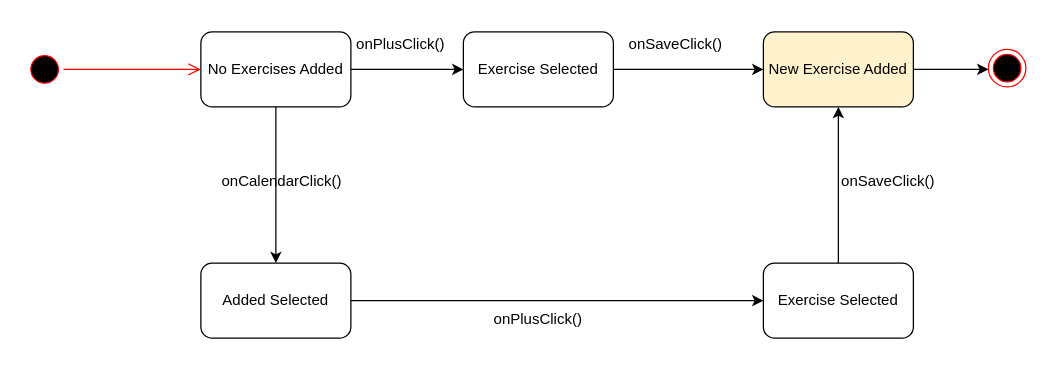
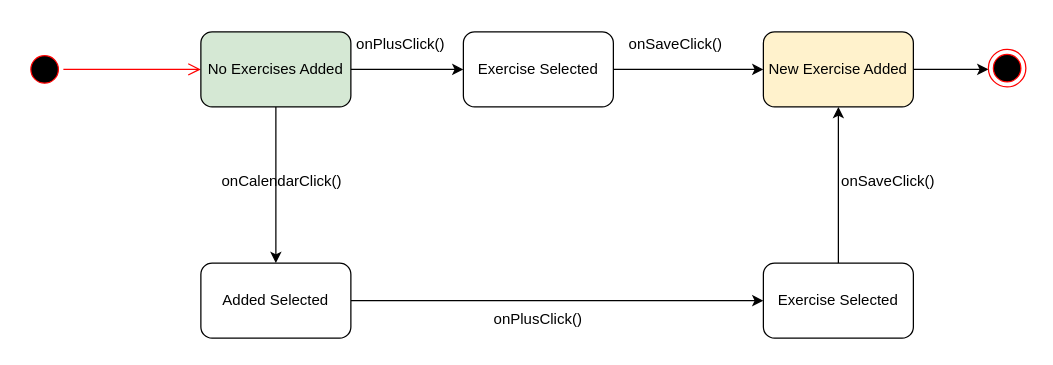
(276, 69) -> (276, 69)
